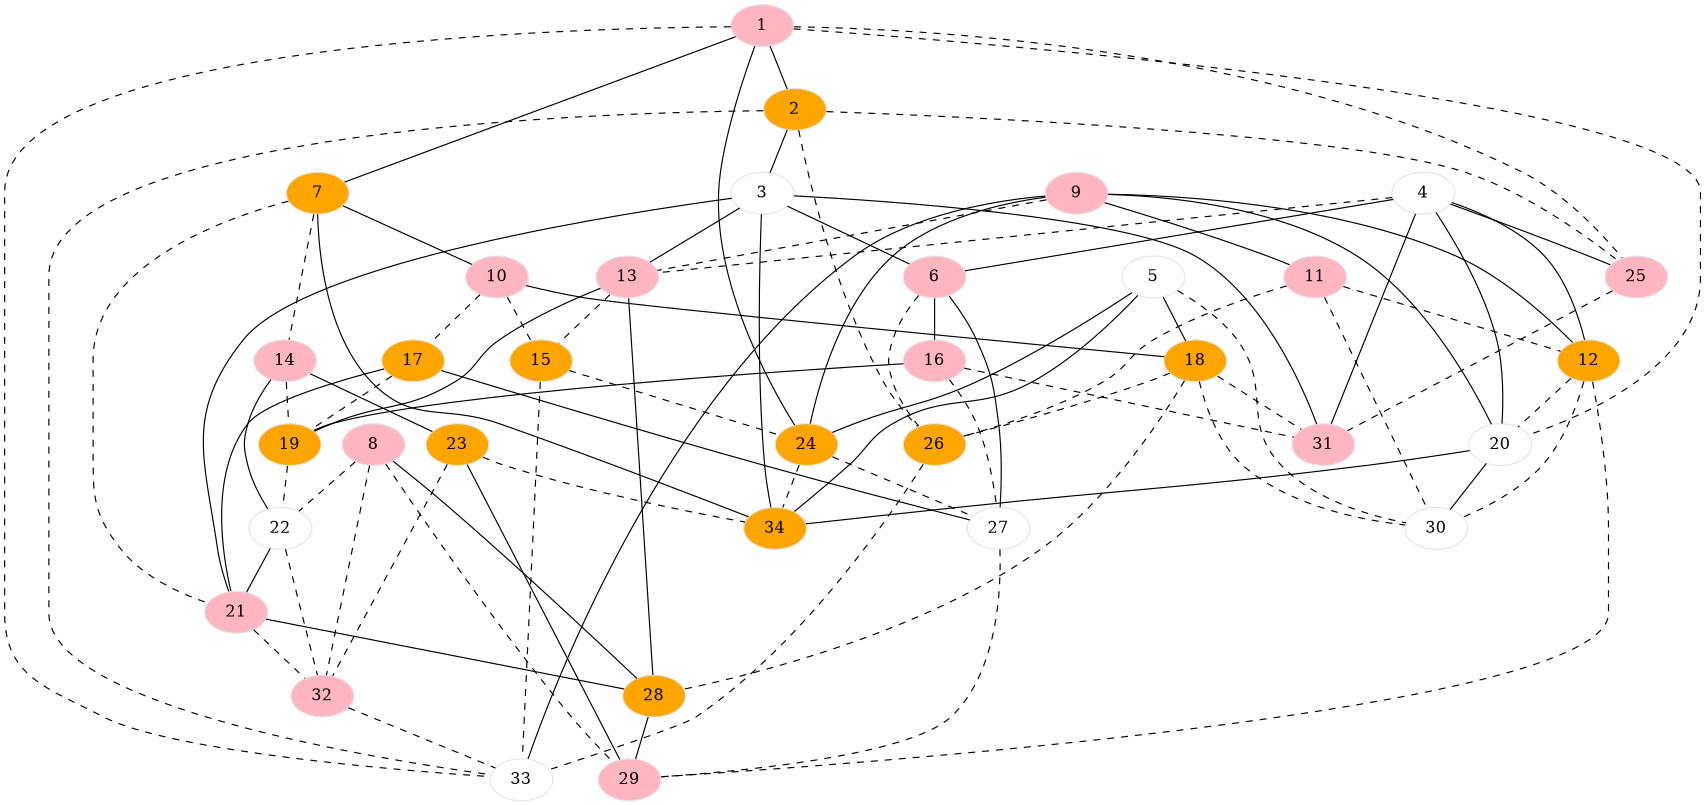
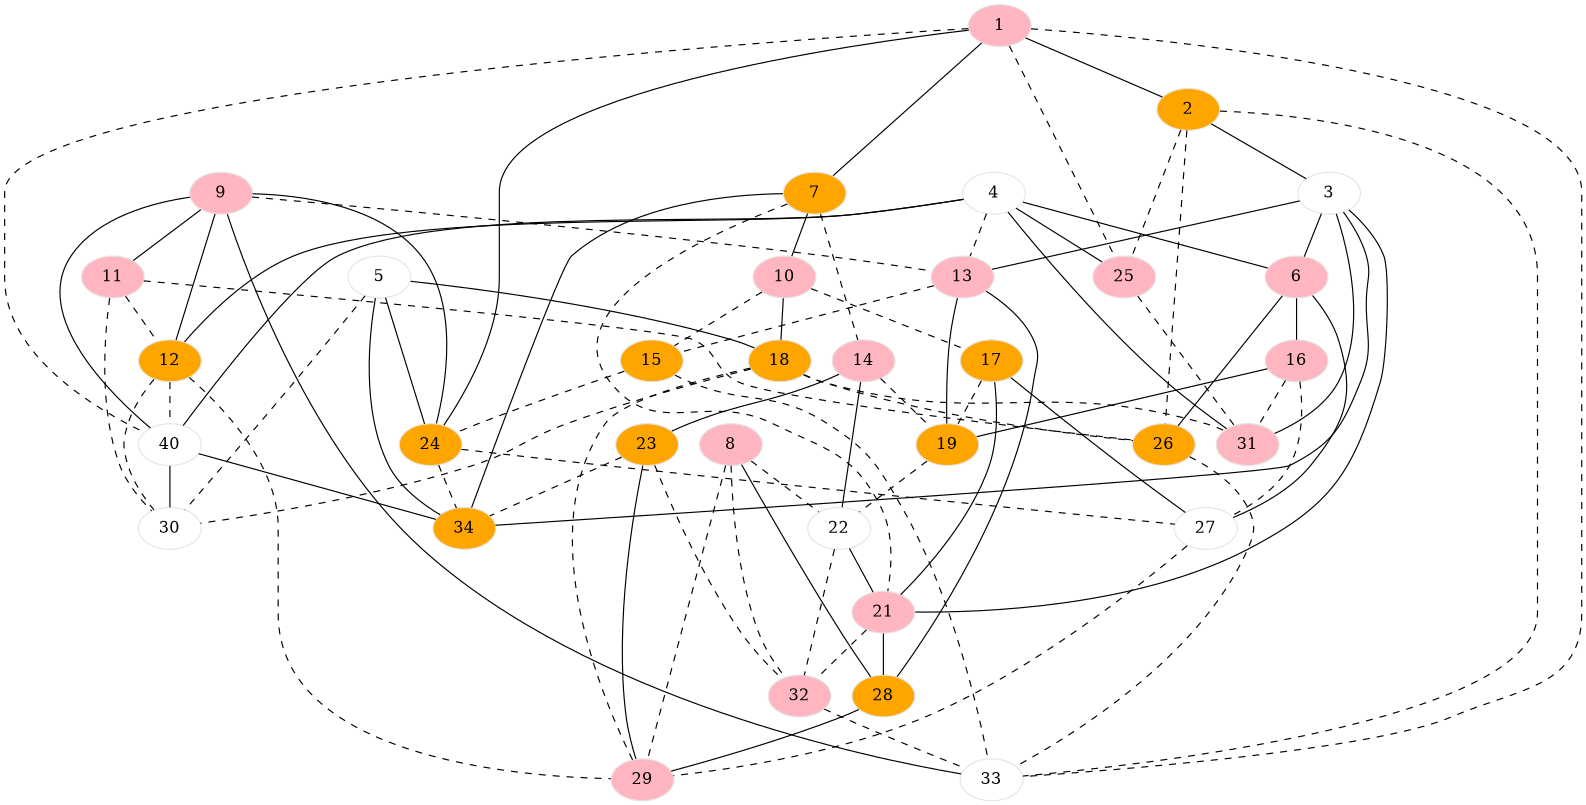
(889, 357) -> (1230, 361)
(1500, 445) -> (170, 445)
(971, 591) -> (576, 503)
